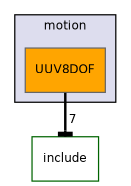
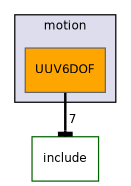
(65, 70) -> (65, 70)
